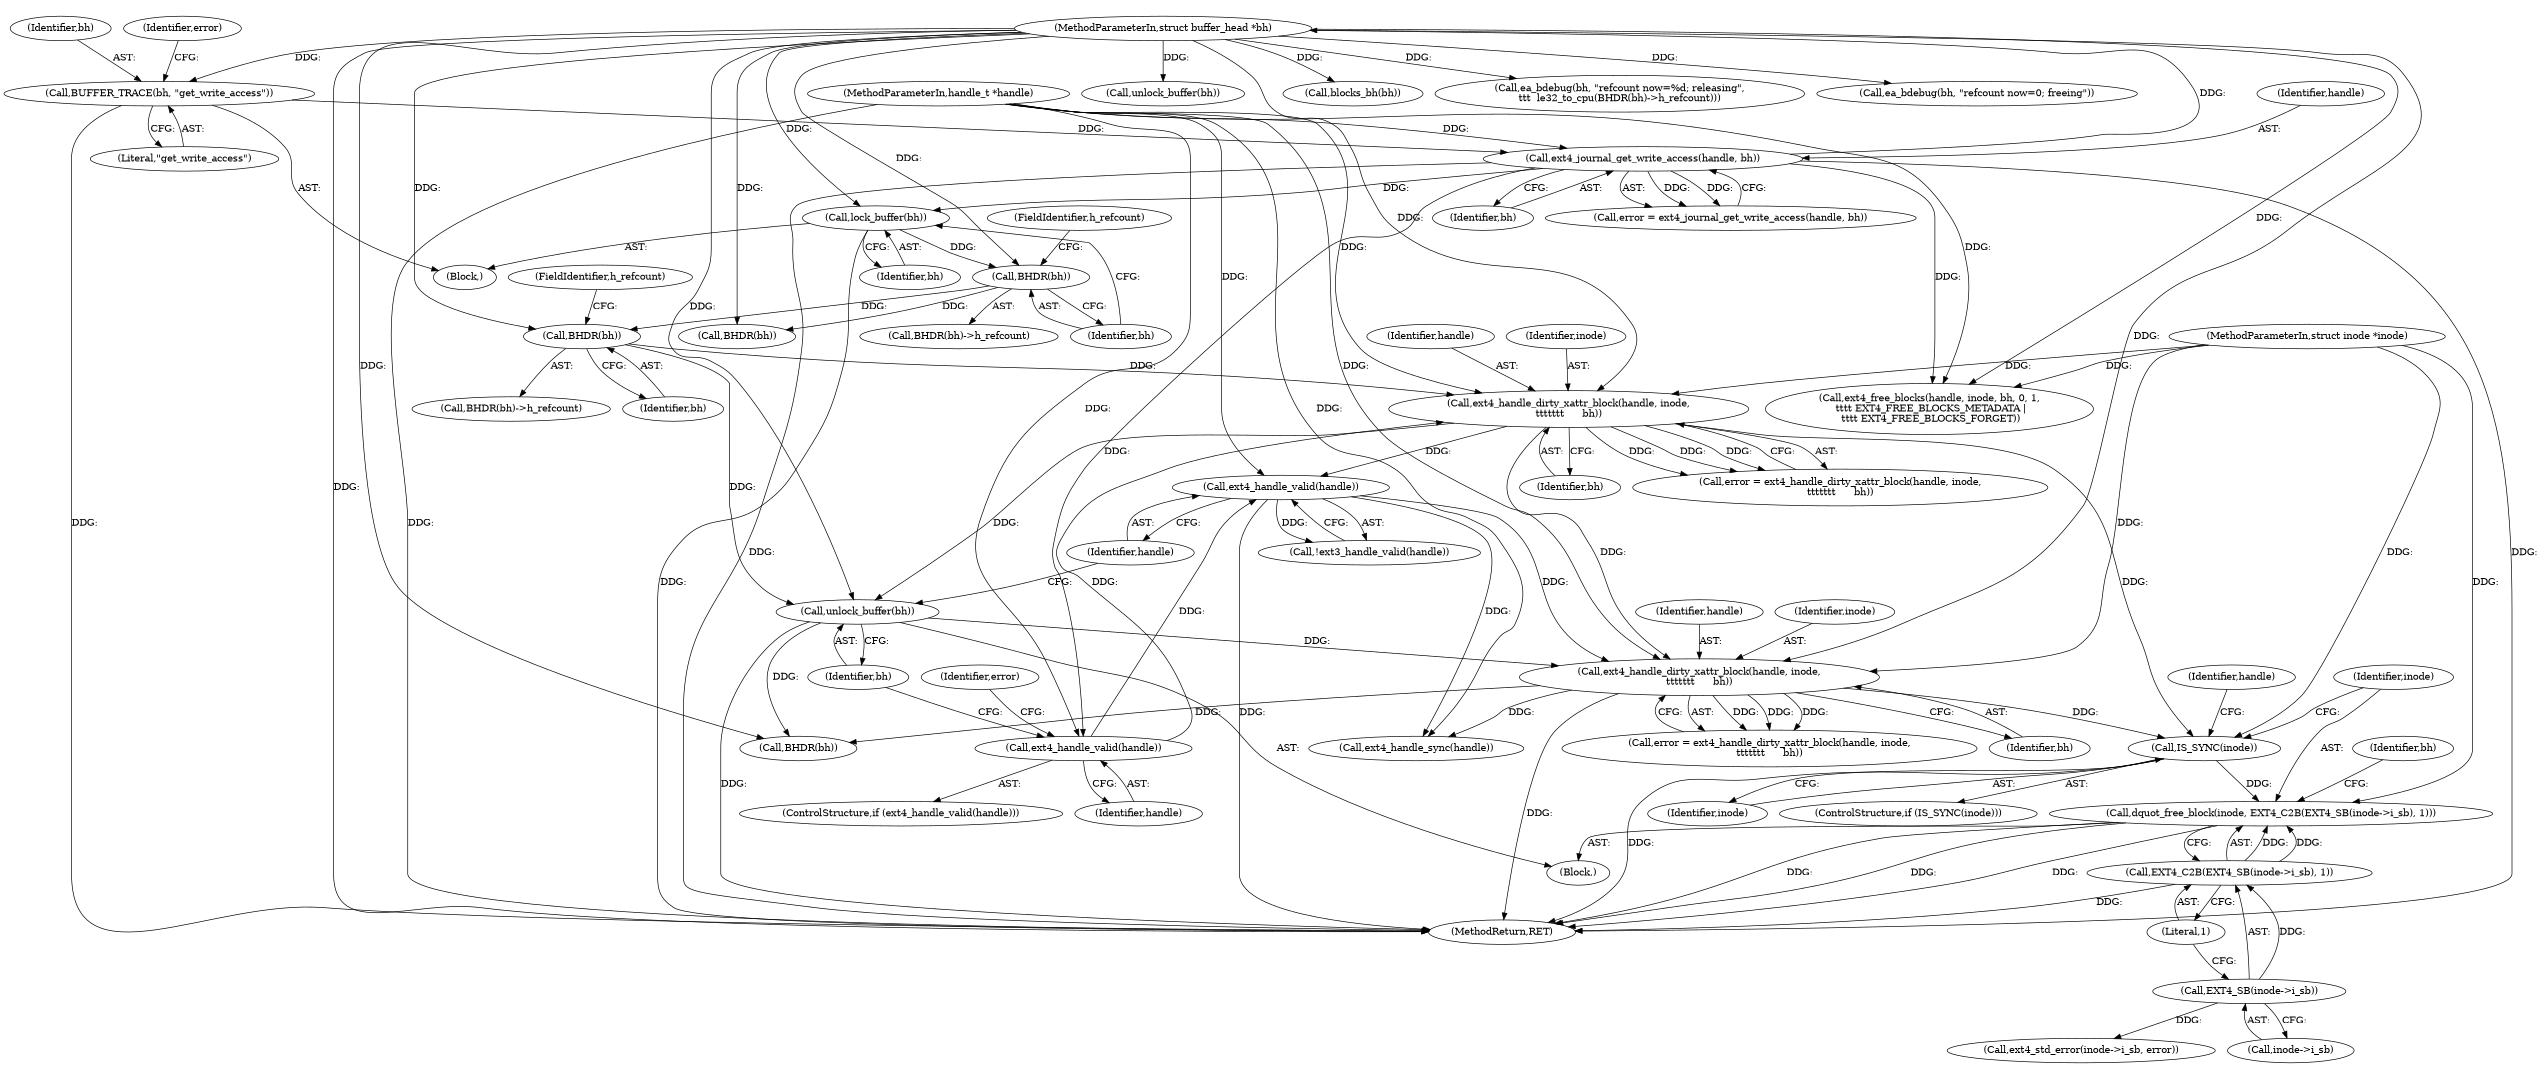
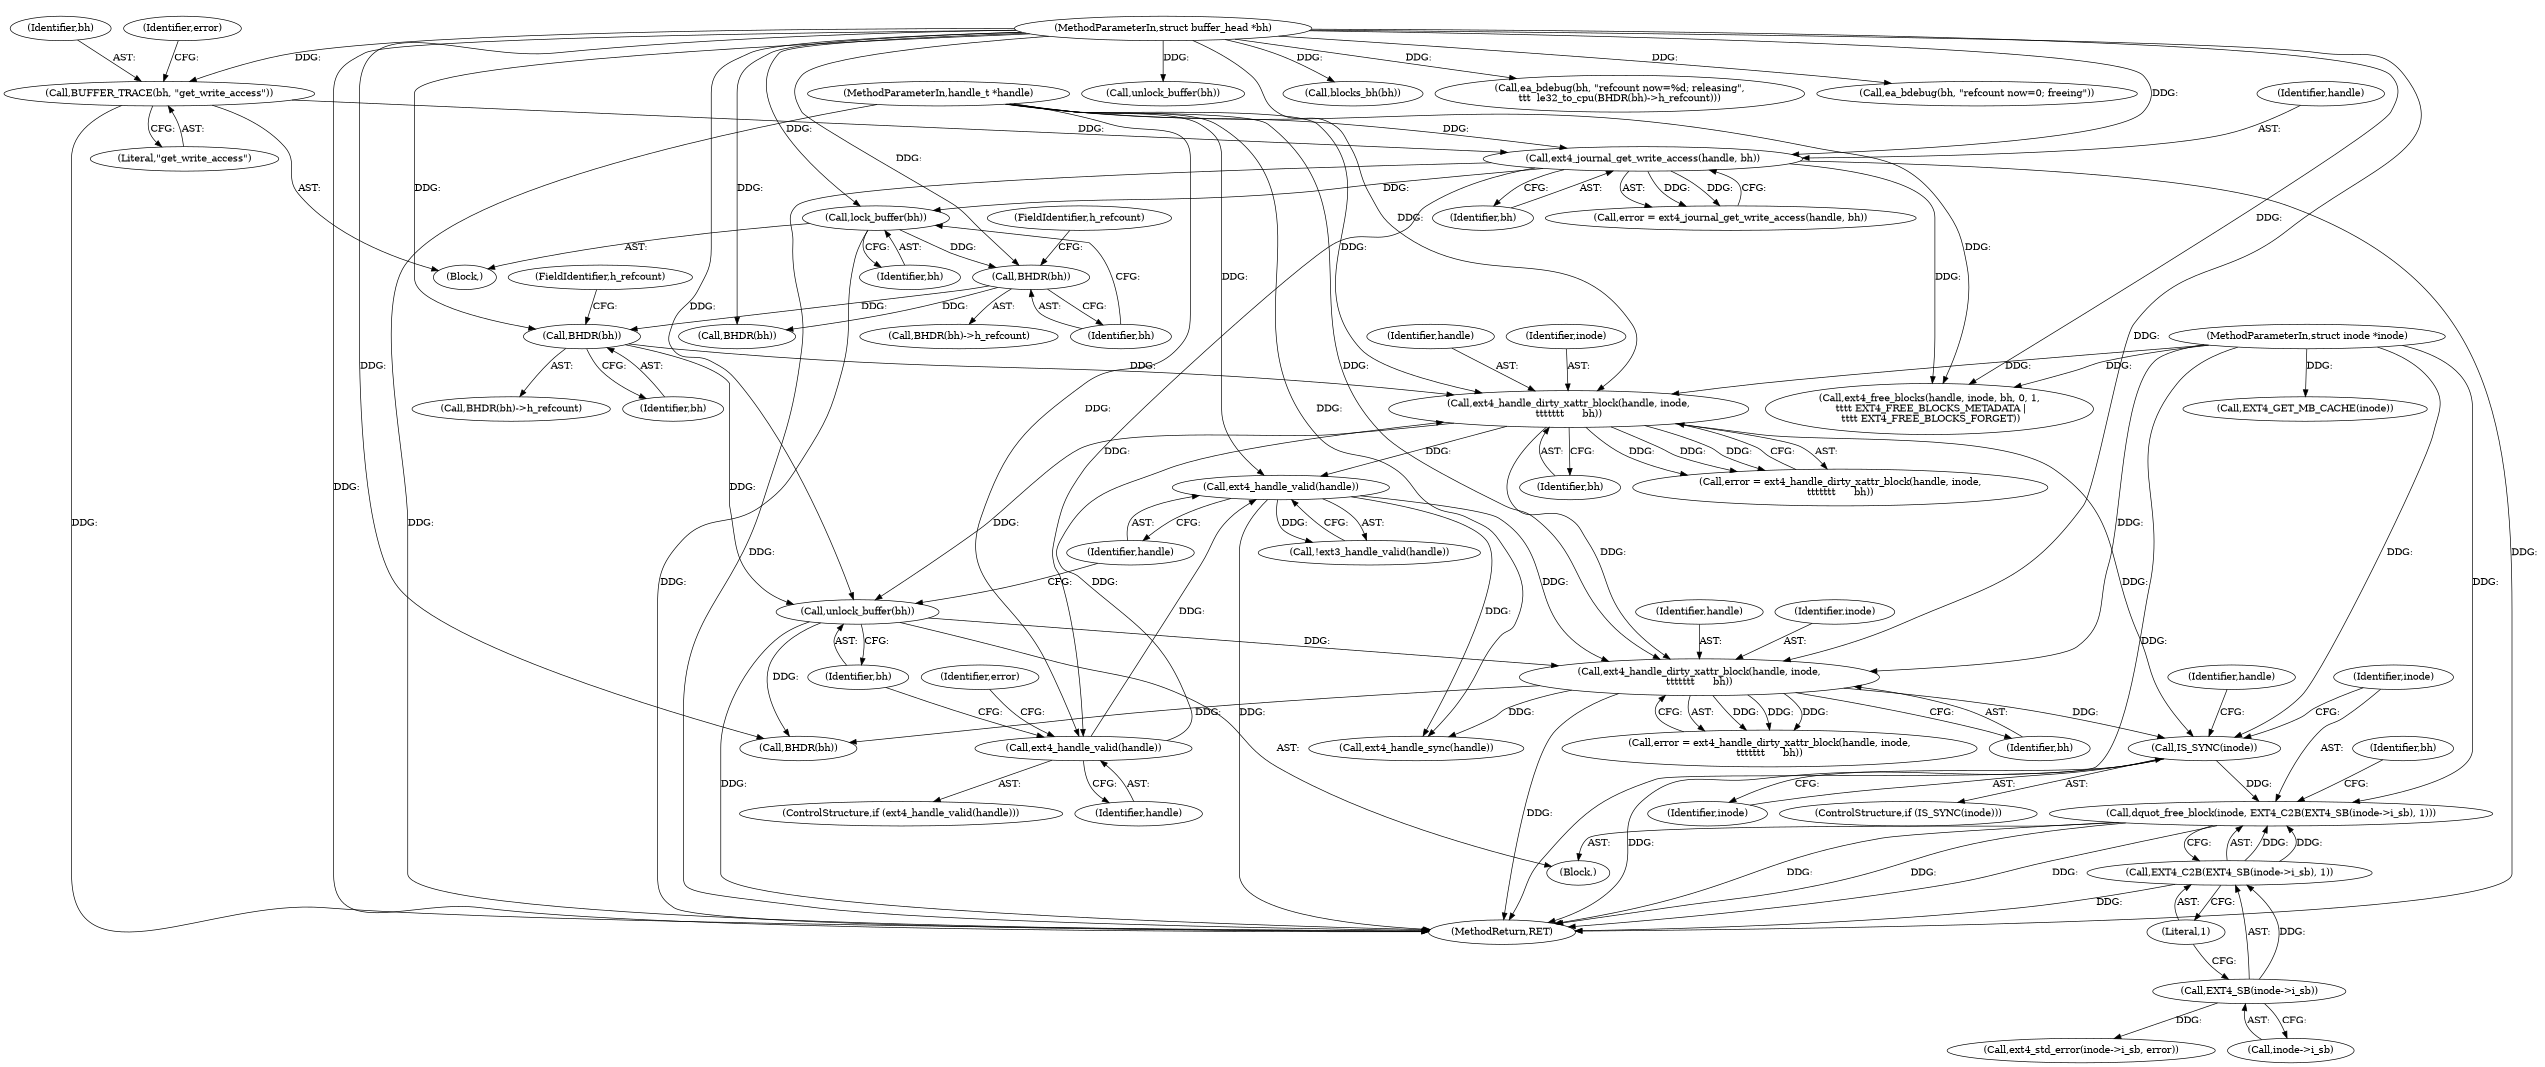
(1983, 47) -> (1922, 49)
none -> (2305, 409)
none -> (2111, 746)
